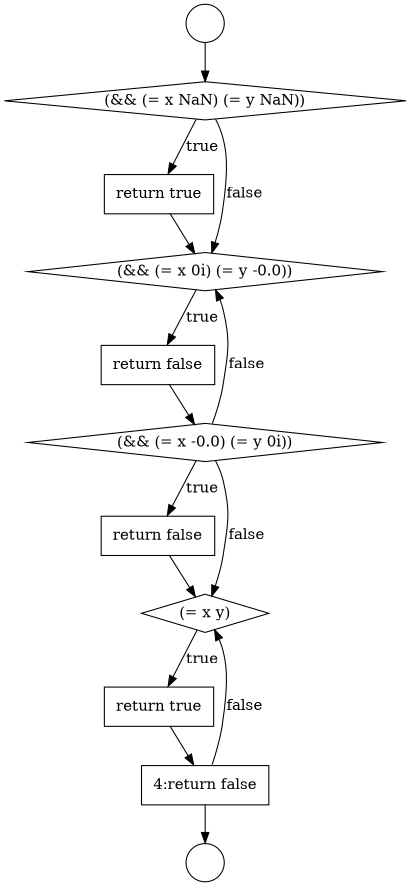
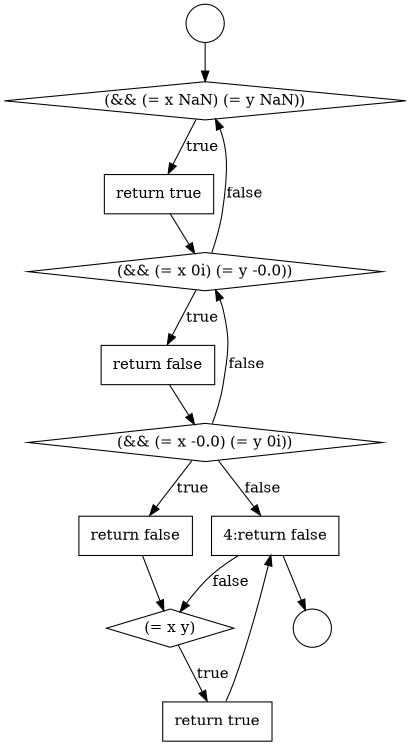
(226, 180) -> (225, 191)
(228, 523) -> (236, 484)
